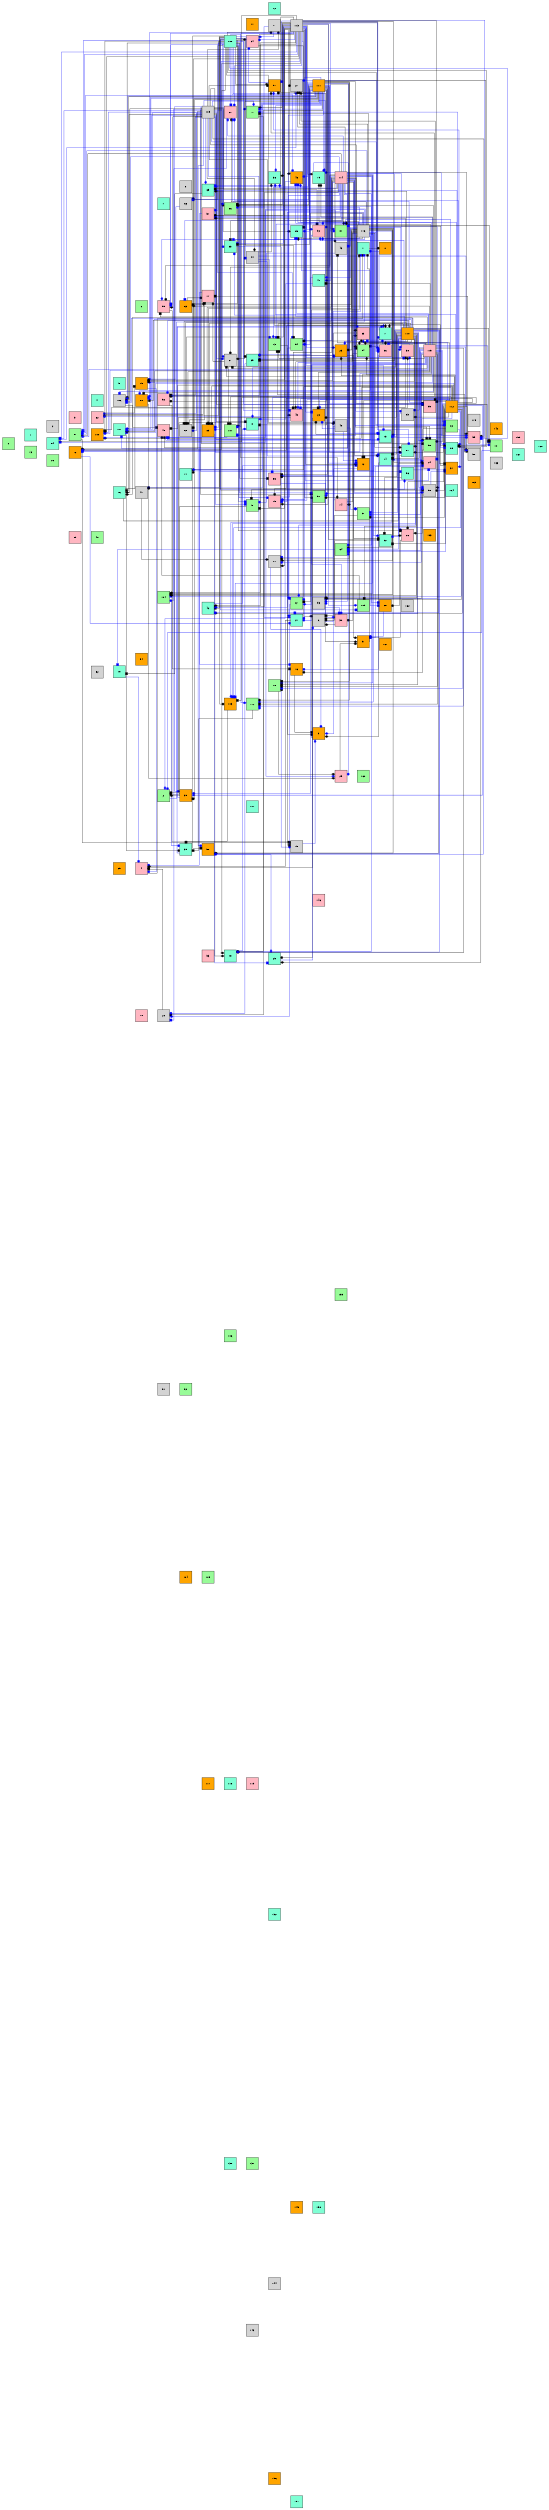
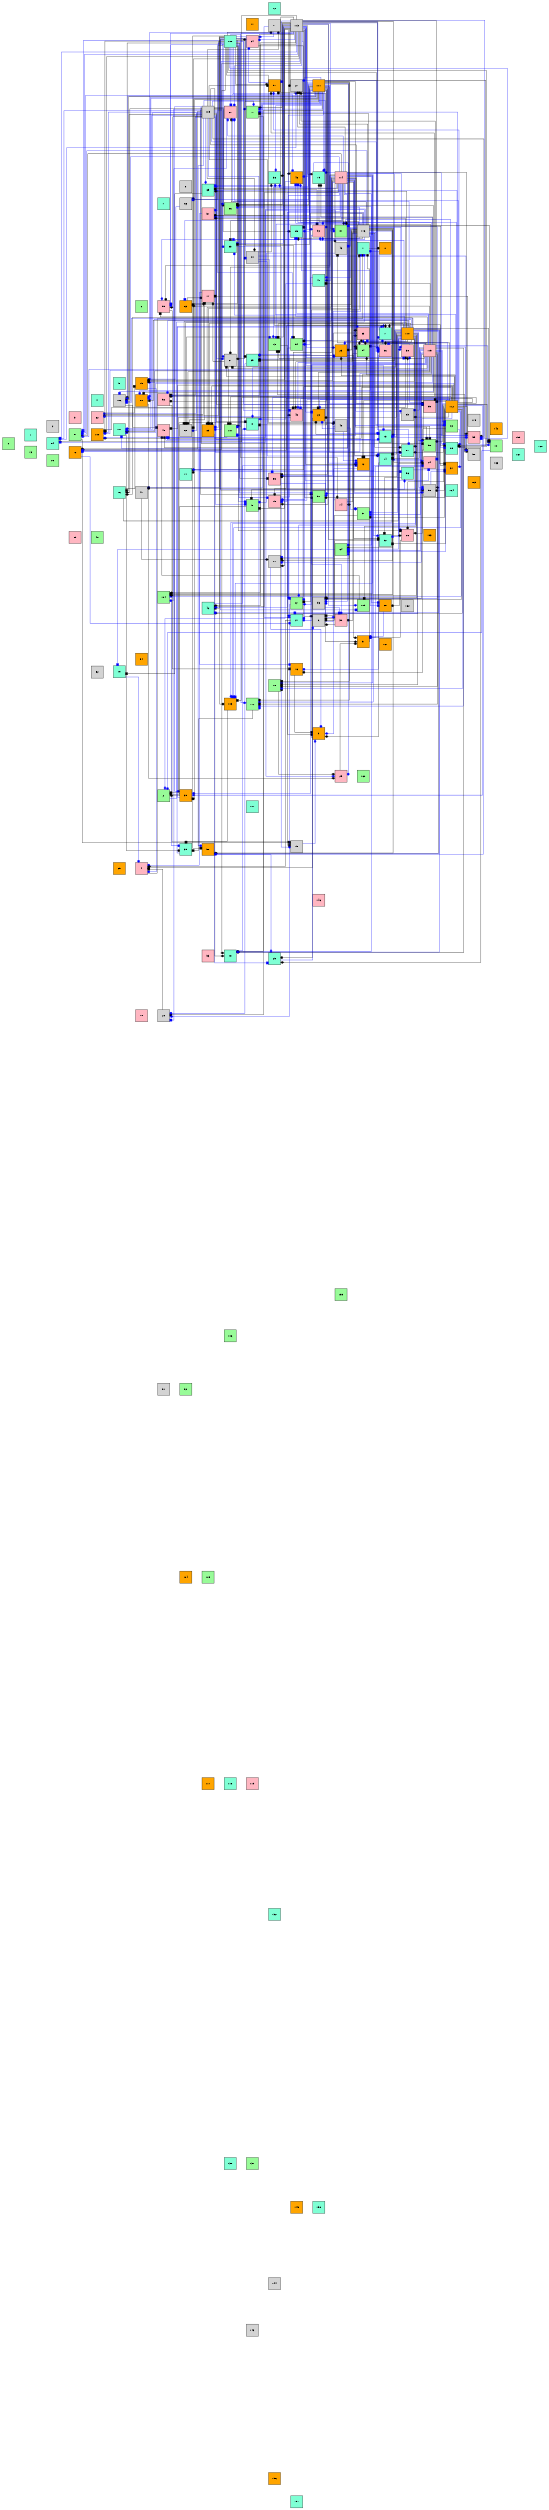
(447, 256) -> (447, 256)
